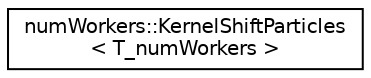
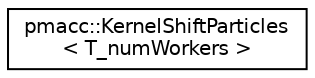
(185, 39) -> (157, 39)
